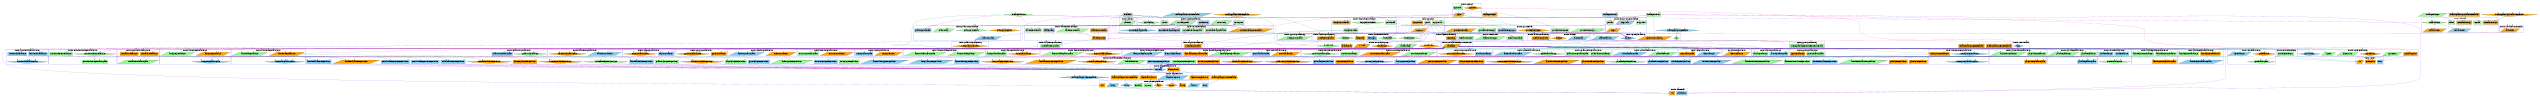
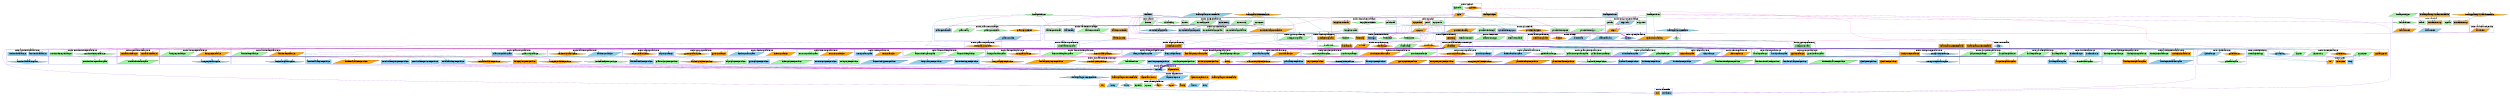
(1807, 46) -> (1803, 46)
(1737, 50) -> (1737, 50)
(1242, 62) -> (1227, 62)
(1898, 62) -> (1869, 62)
